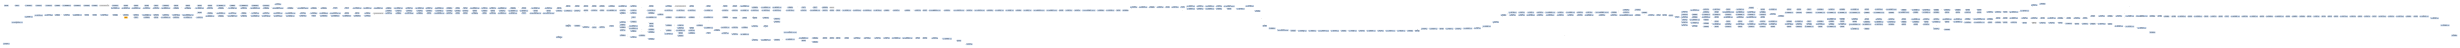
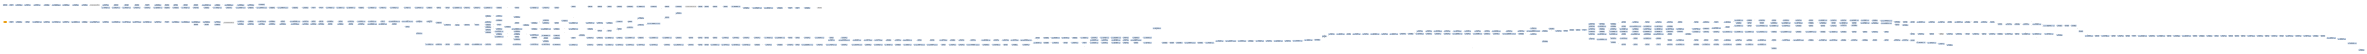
(335, 13) -> none
